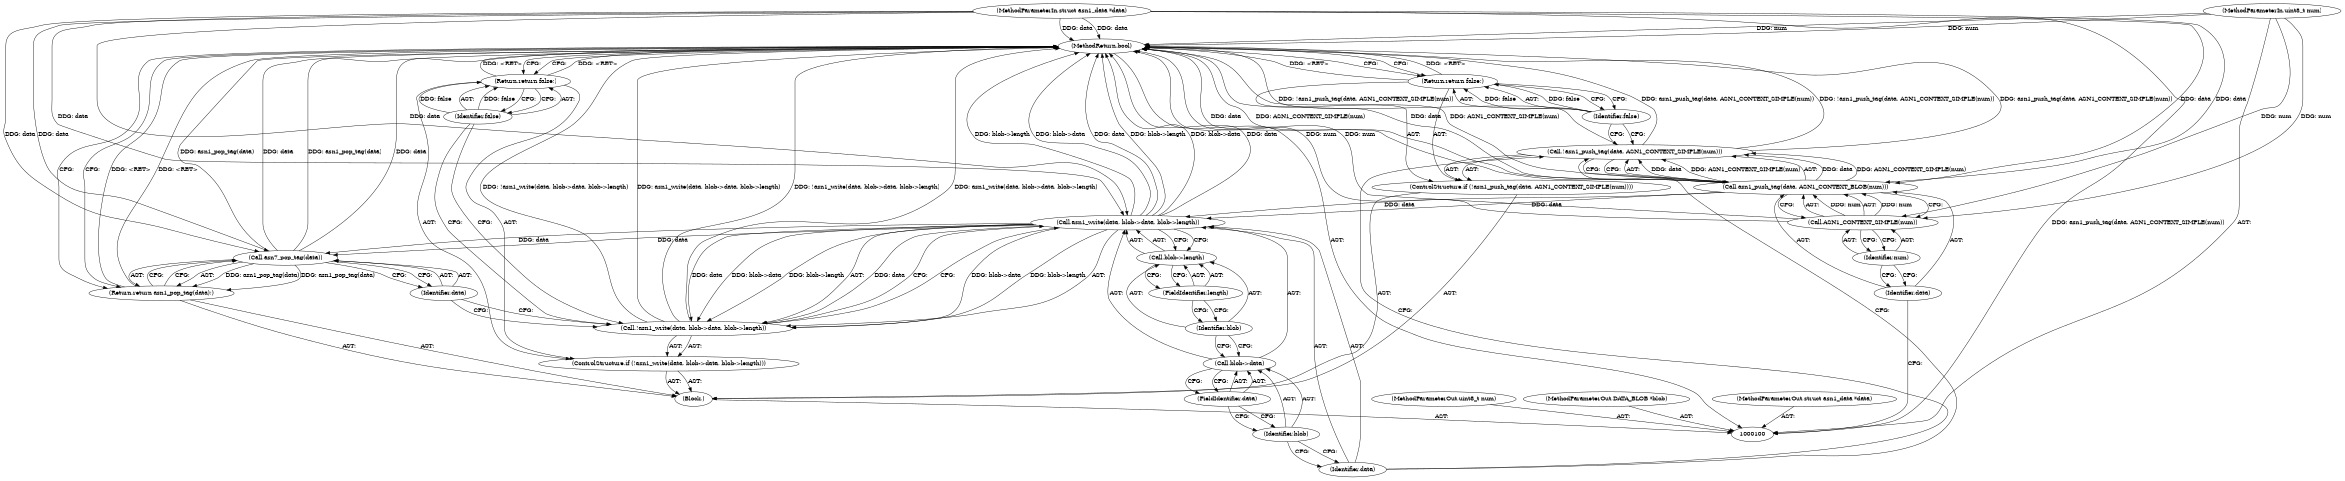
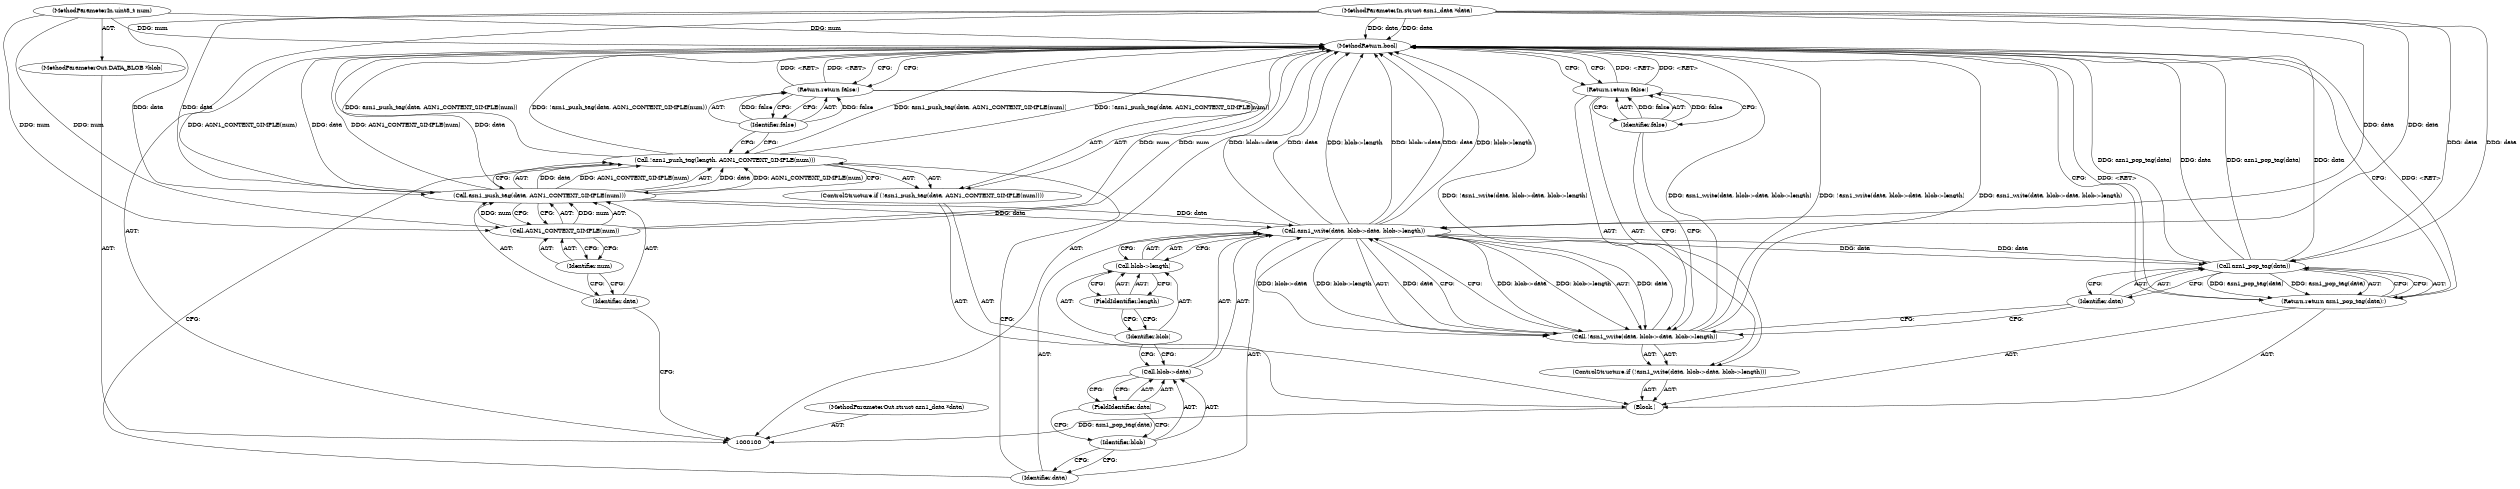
(1635, 152) -> (725, 161)
(1806, 187) -> (540, 196)
(2138, 223) -> (133, 231)
(286, 258) -> (2254, 266)
(2107, 309) -> (102, 37)
(1444, 399) -> none
(1443, 417) -> (1115, 425)
